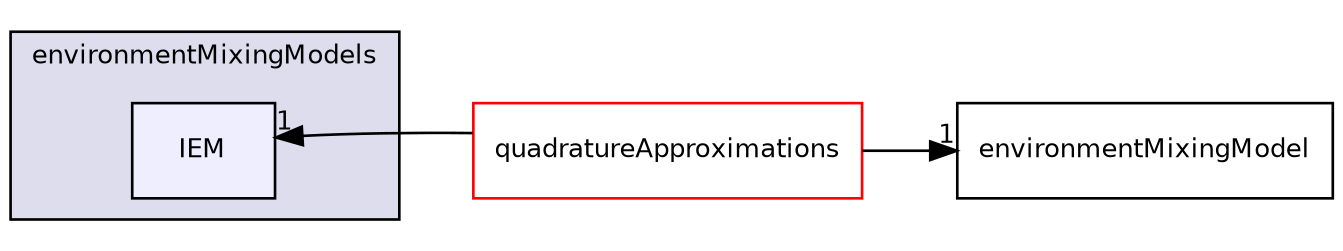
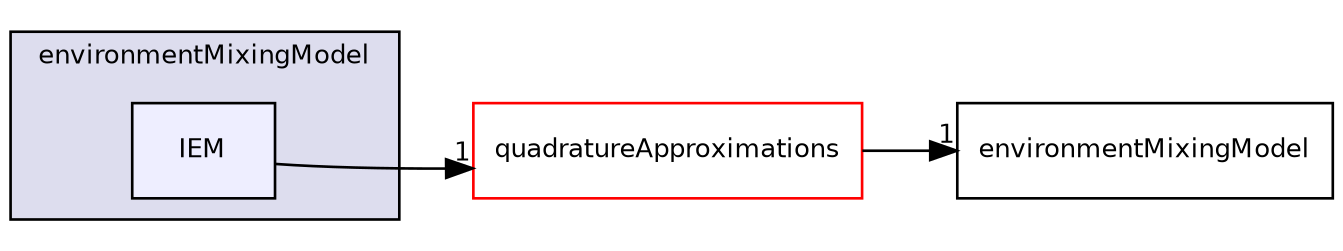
(205, 57) -> (205, 57)
(383, 133) -> (361, 168)
